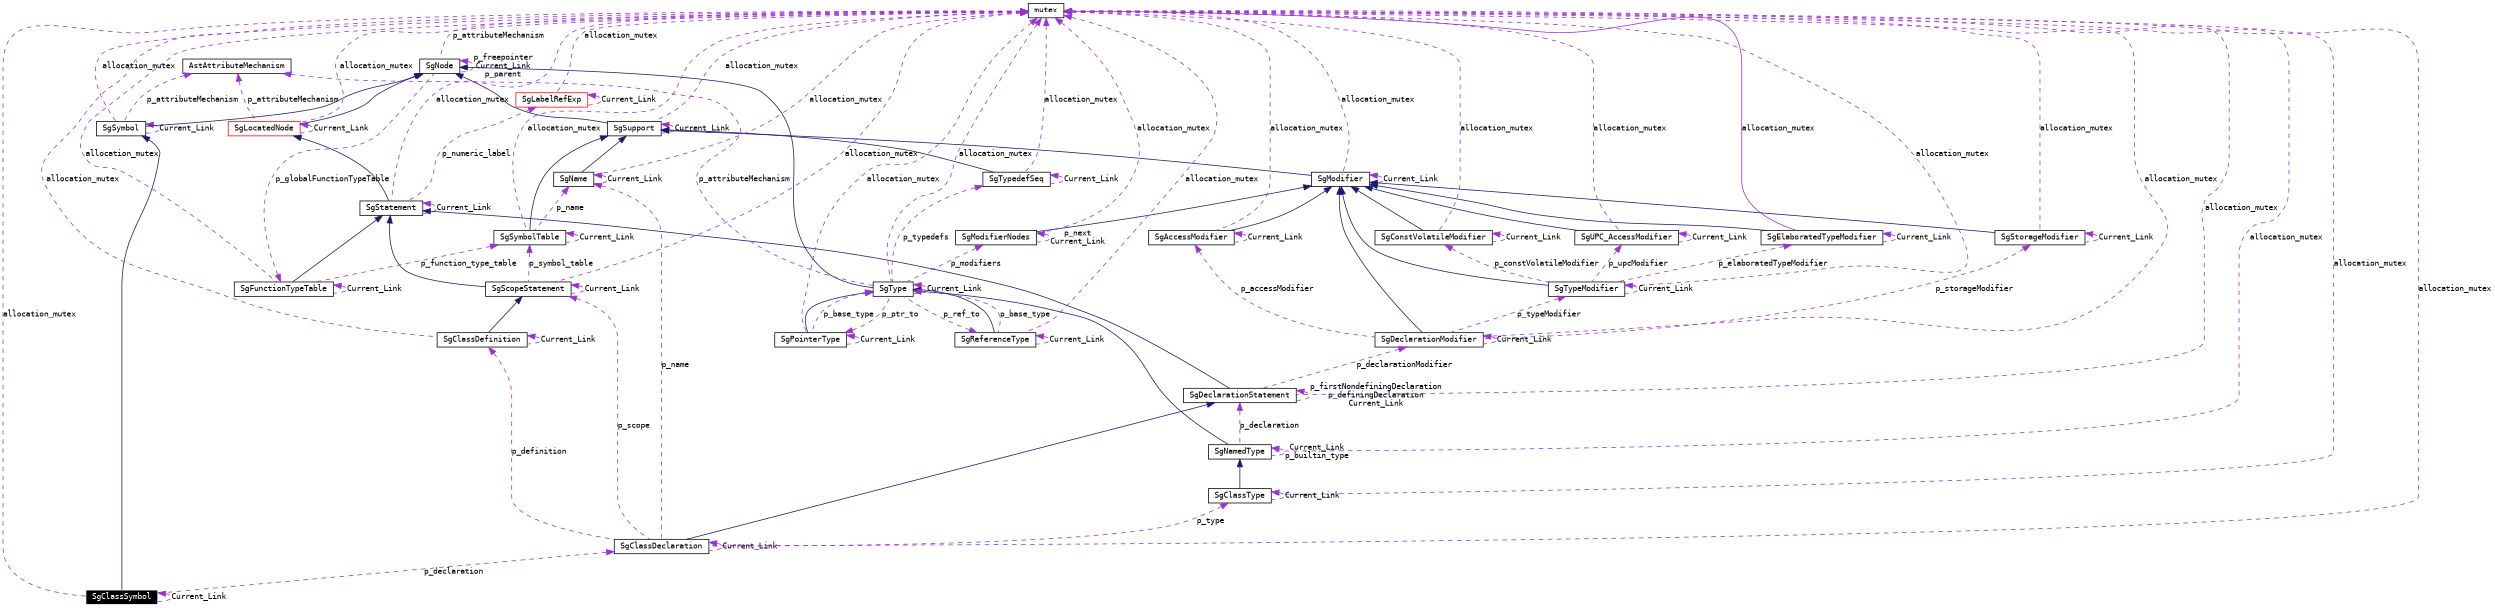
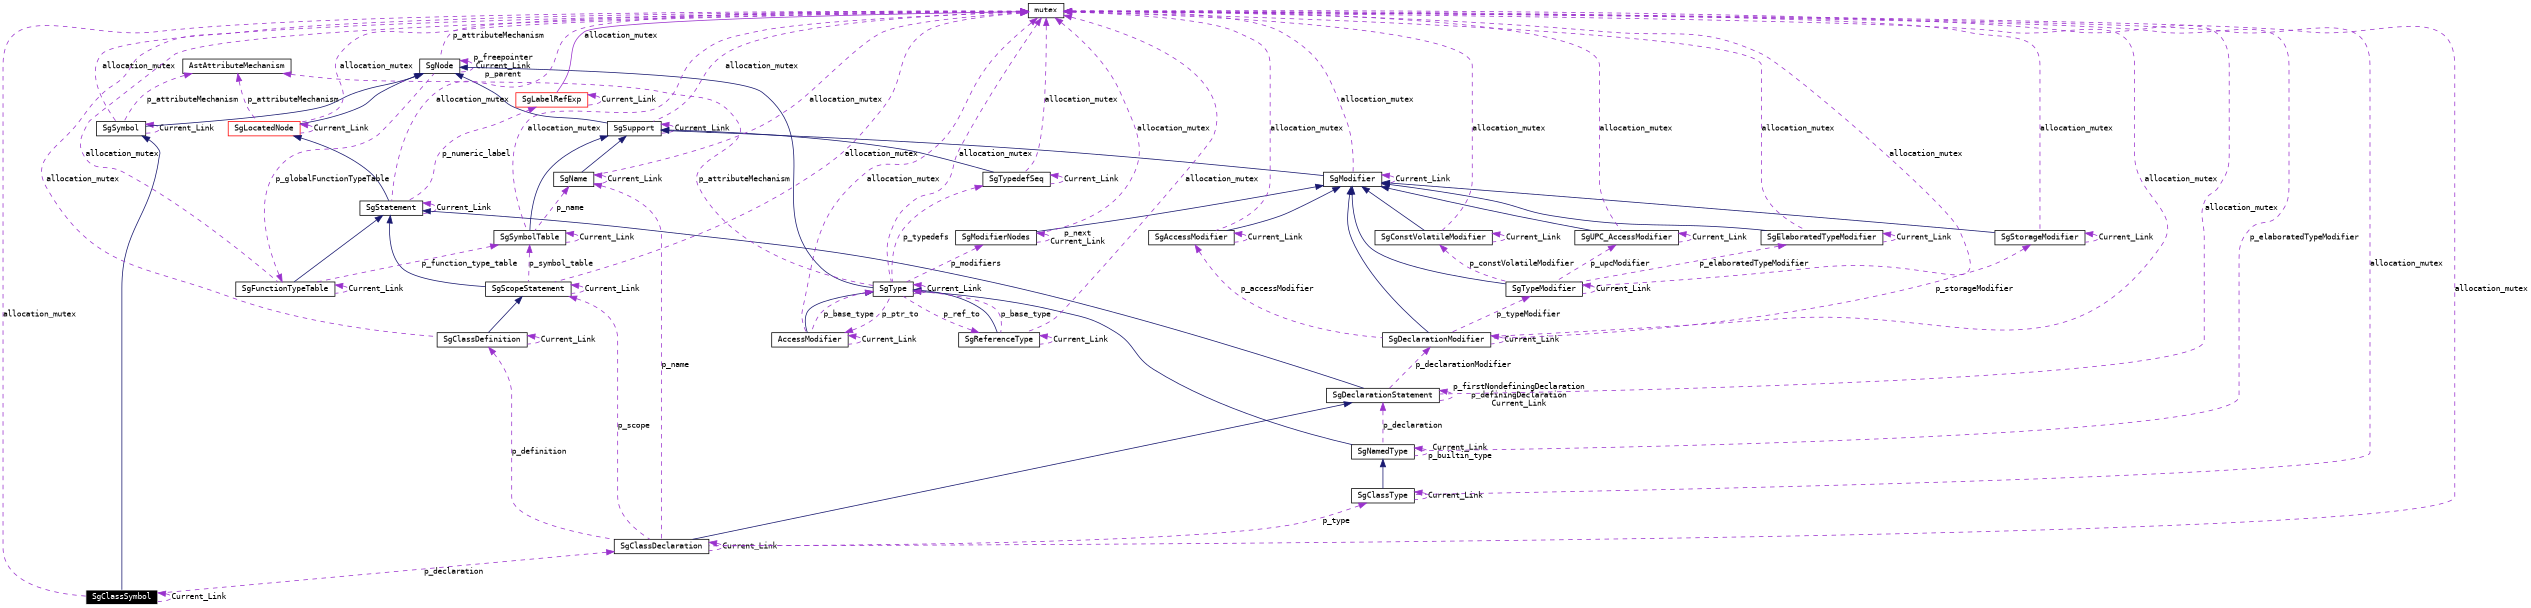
(768, 18) -> (768, 18)
(1541, 32) -> (1555, 32)
(2286, 238) -> (2305, 238)
(811, 340) -> (810, 340)
